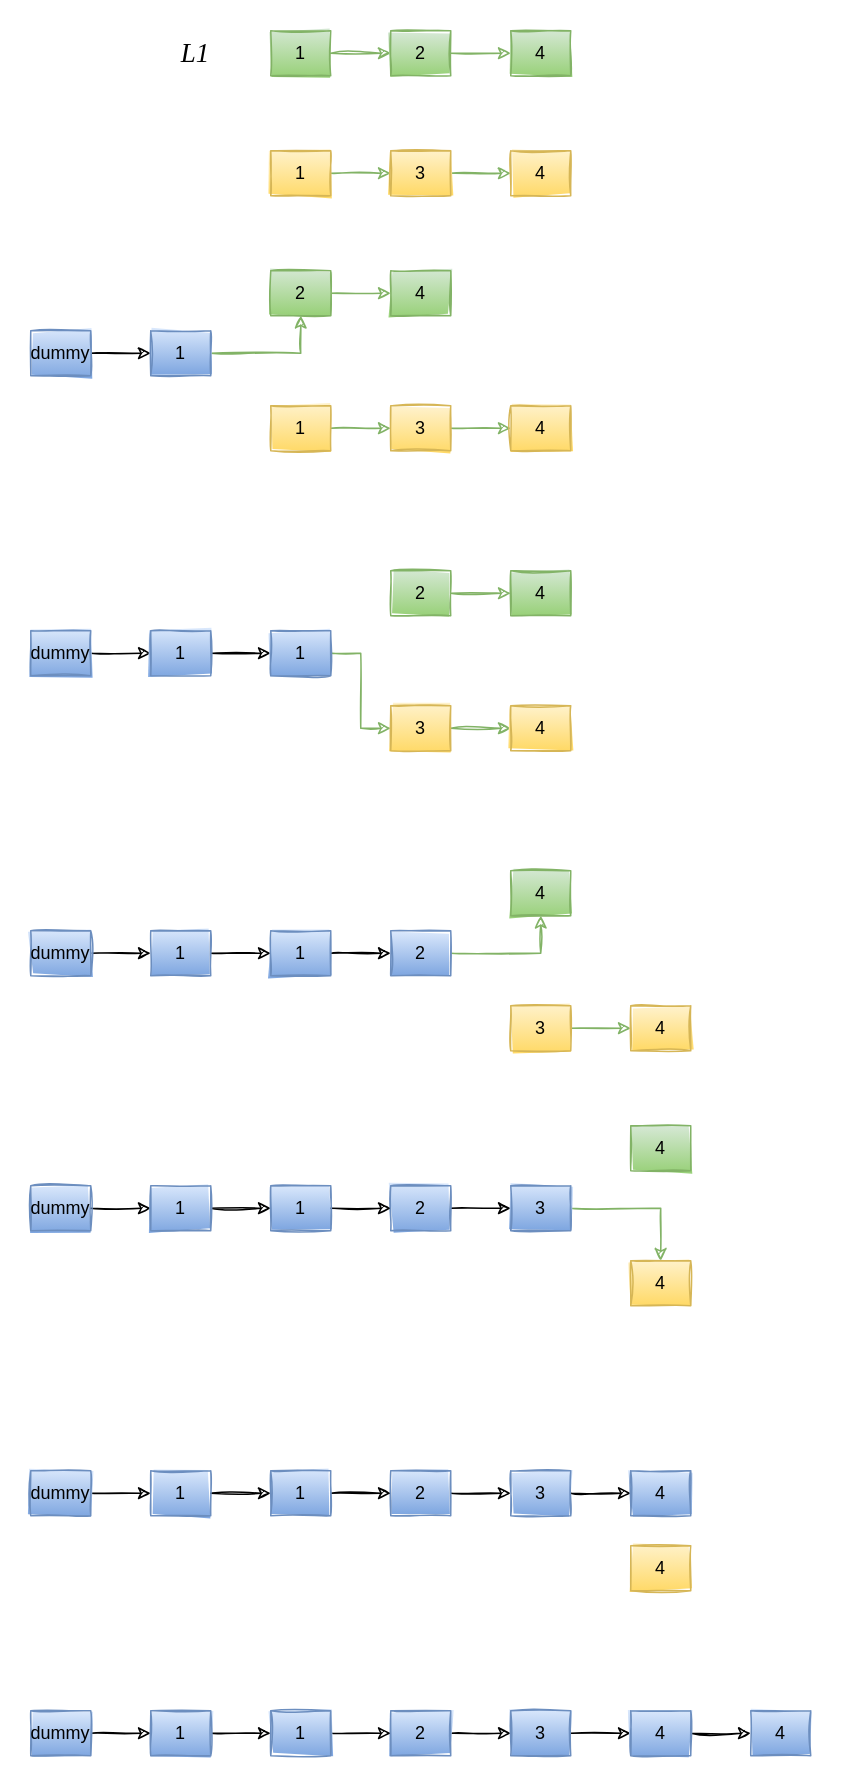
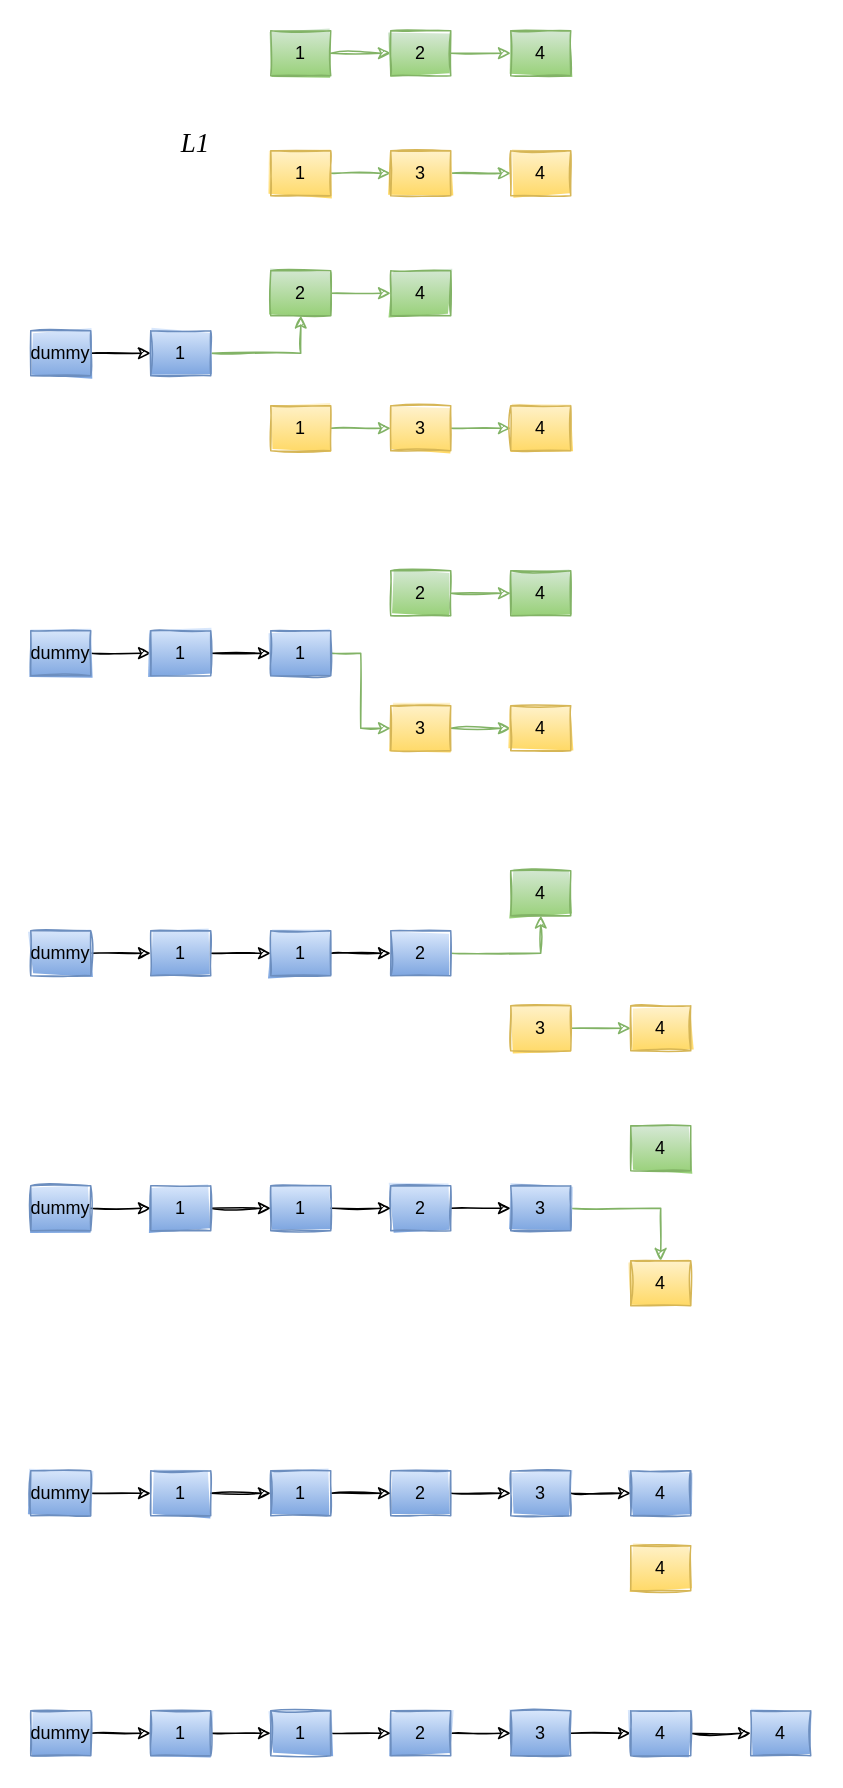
(196, 53) -> (196, 143)
